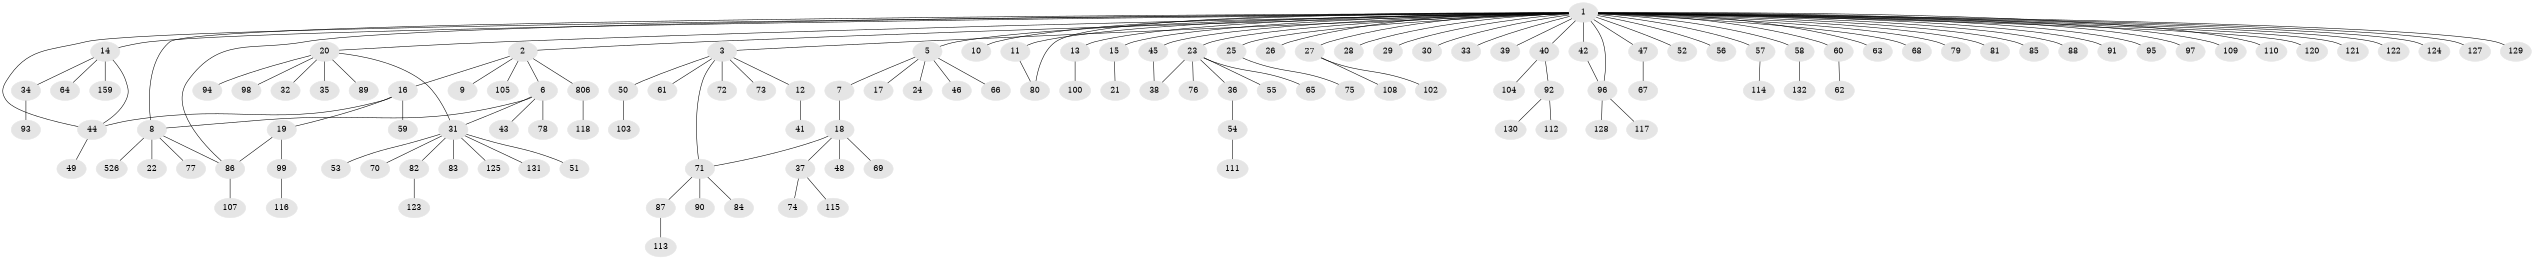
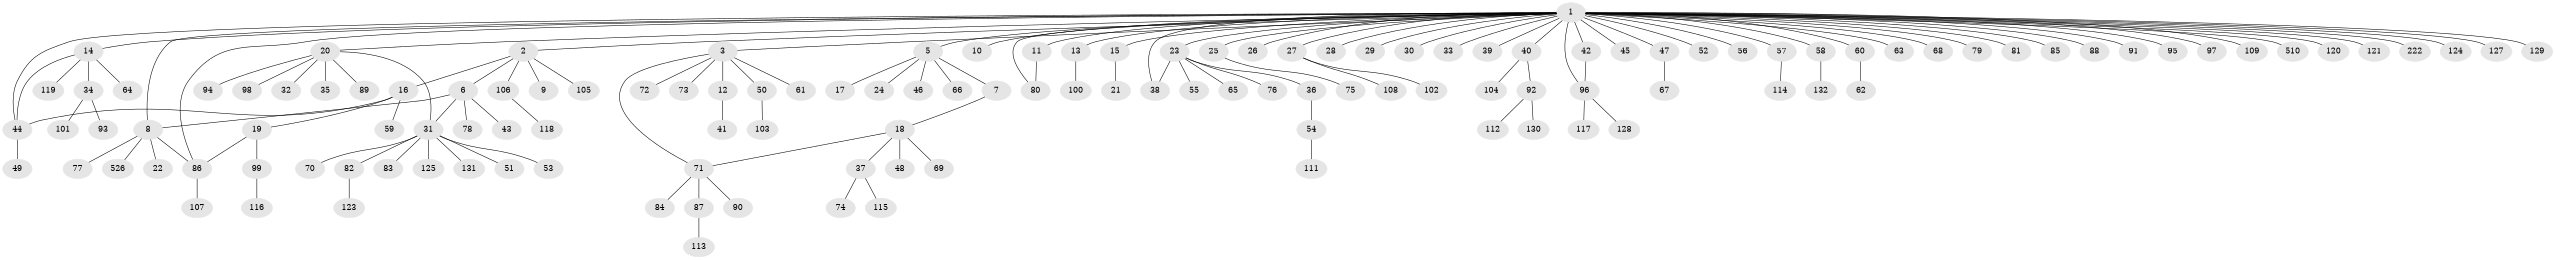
(2271, 52) -> (2293, 52)
(2394, 52) -> (2415, 52)
(1154, 71) -> (1334, 16)
(105, 91) -> (48, 91)
(583, 91) -> (503, 91)
none -> (63, 130)
